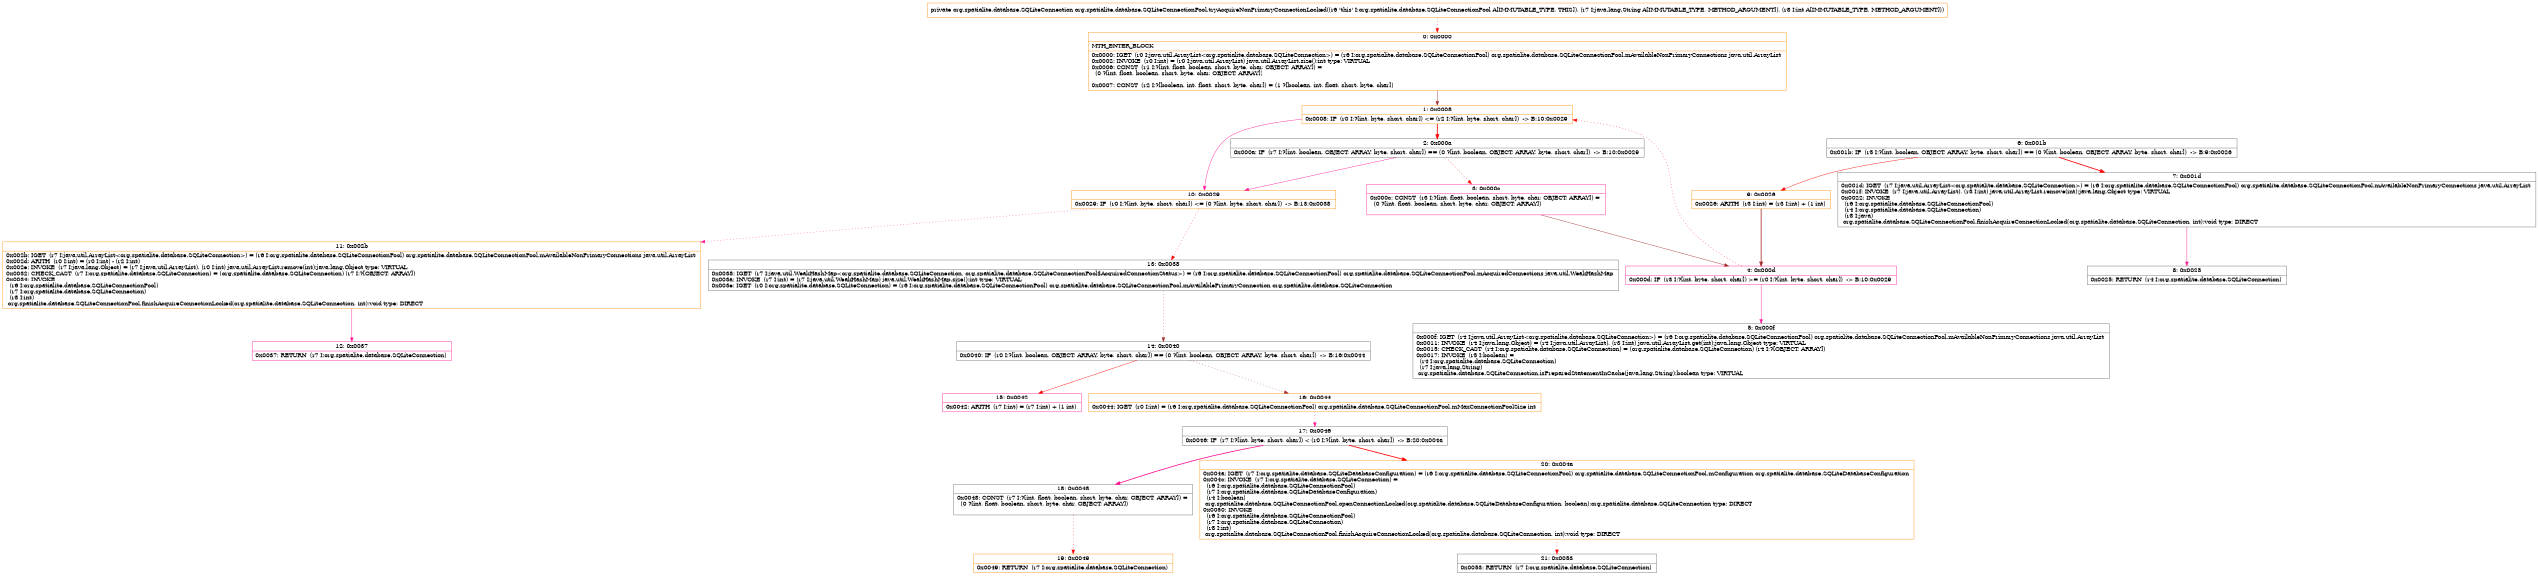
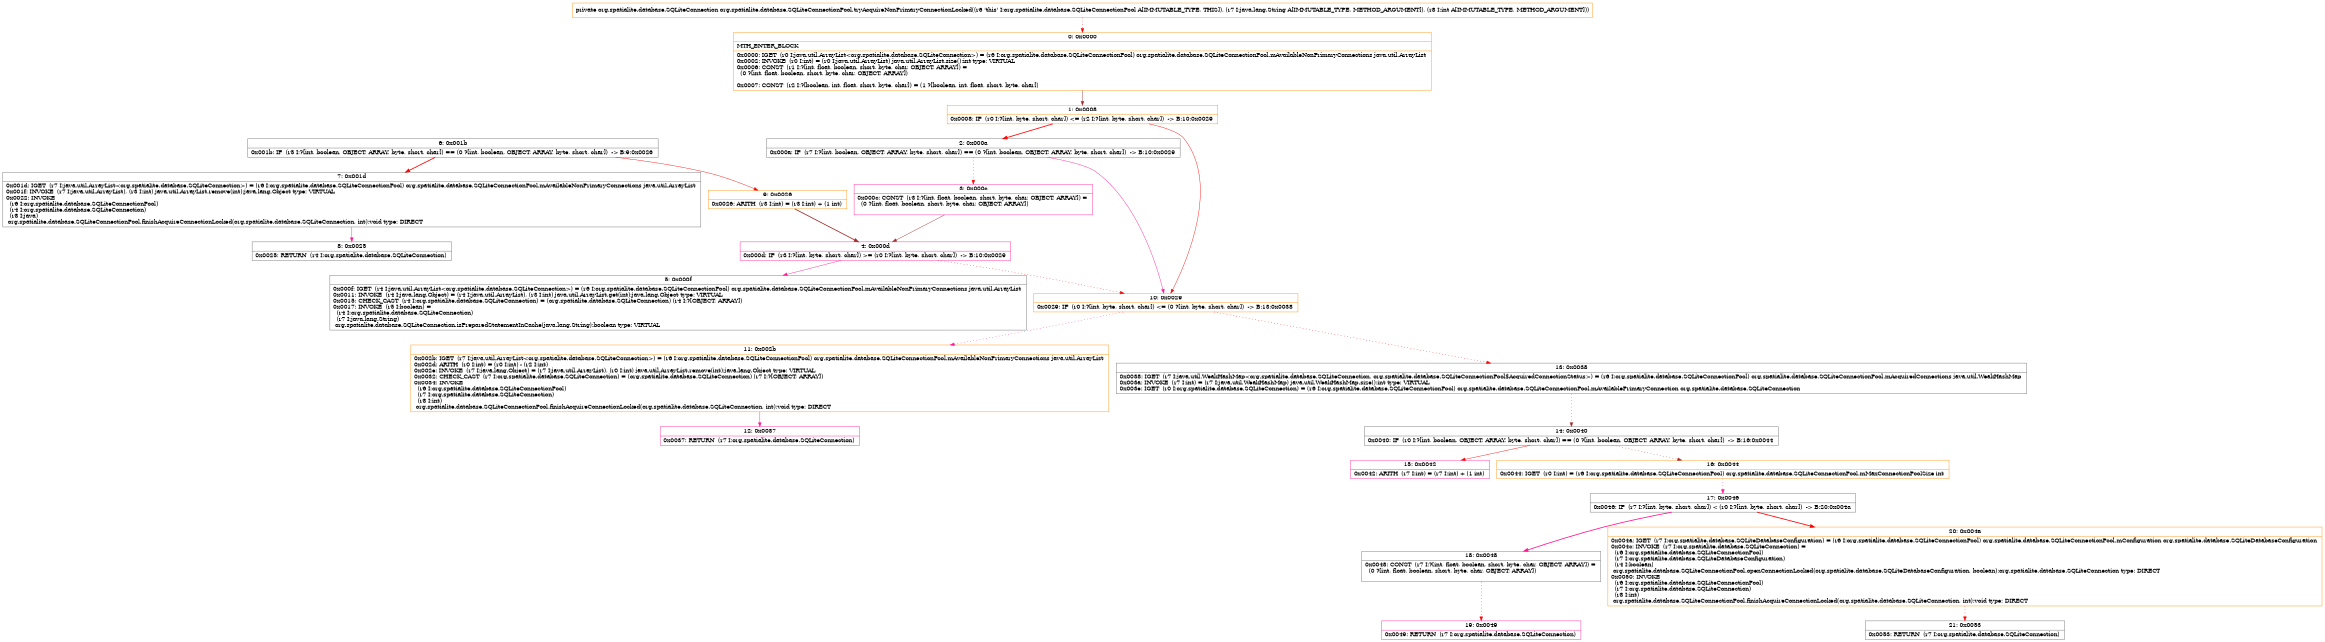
(1237, 133) -> (1200, 195)
(1670, 178) -> (1029, 275)
(1073, 563) -> (1481, 630)
